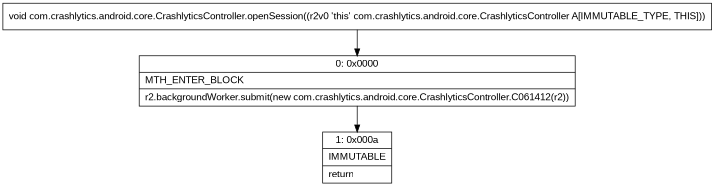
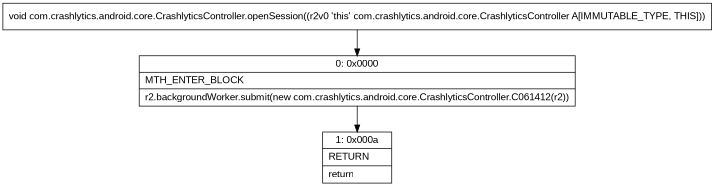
(357, 157) -> (349, 157)
